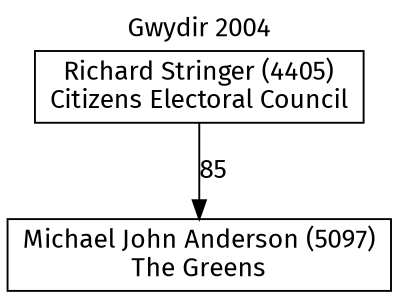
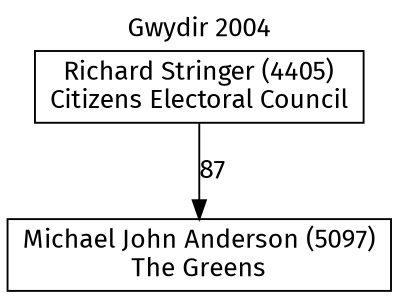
(213, 171) -> (212, 171)
